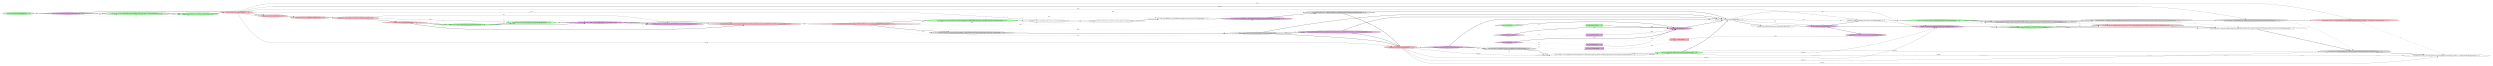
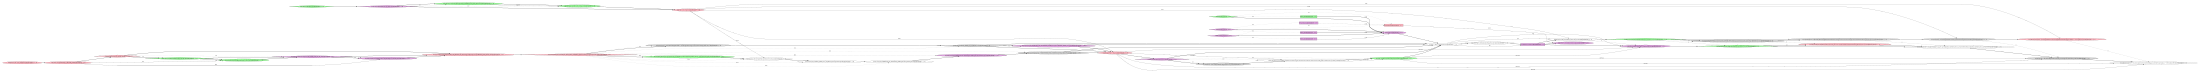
(19, 13) -> (312, 7)
(273, 16) -> none
(1822, 26) -> (1533, 45)
